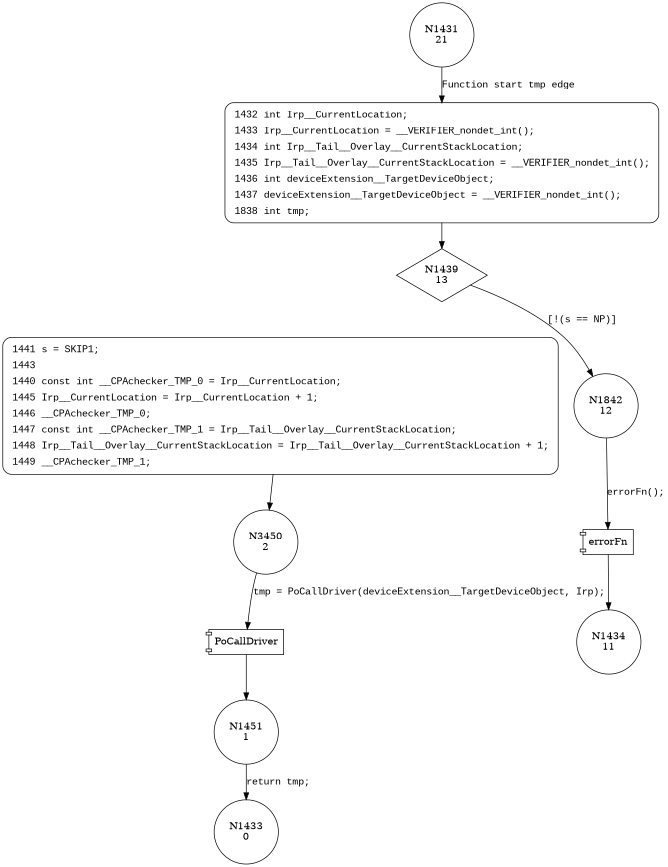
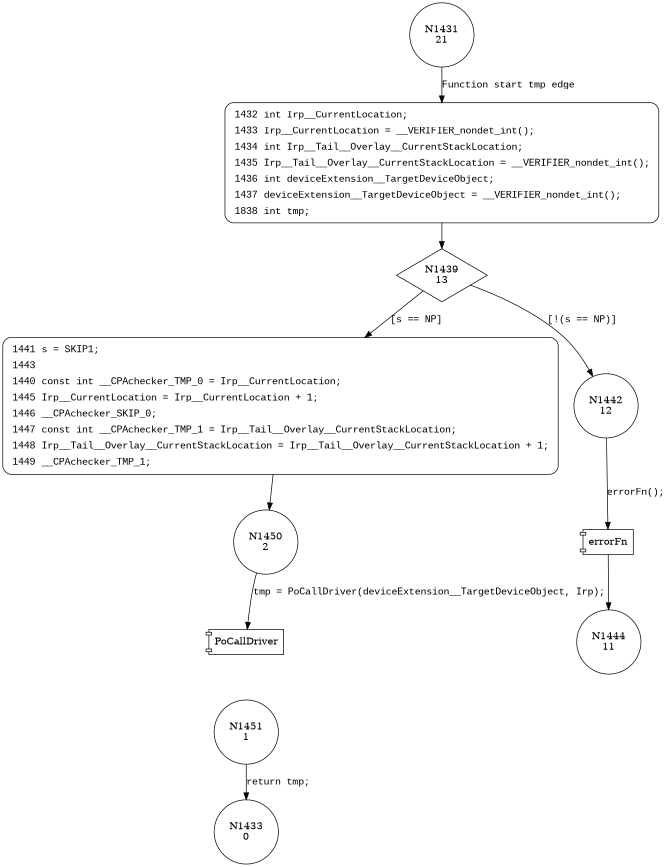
none -> (397, 312)
(606, 406) -> (606, 406)
(96, 414) -> (100, 414)
(266, 542) -> (266, 542)
(609, 642) -> (609, 642)
(246, 674) -> none
